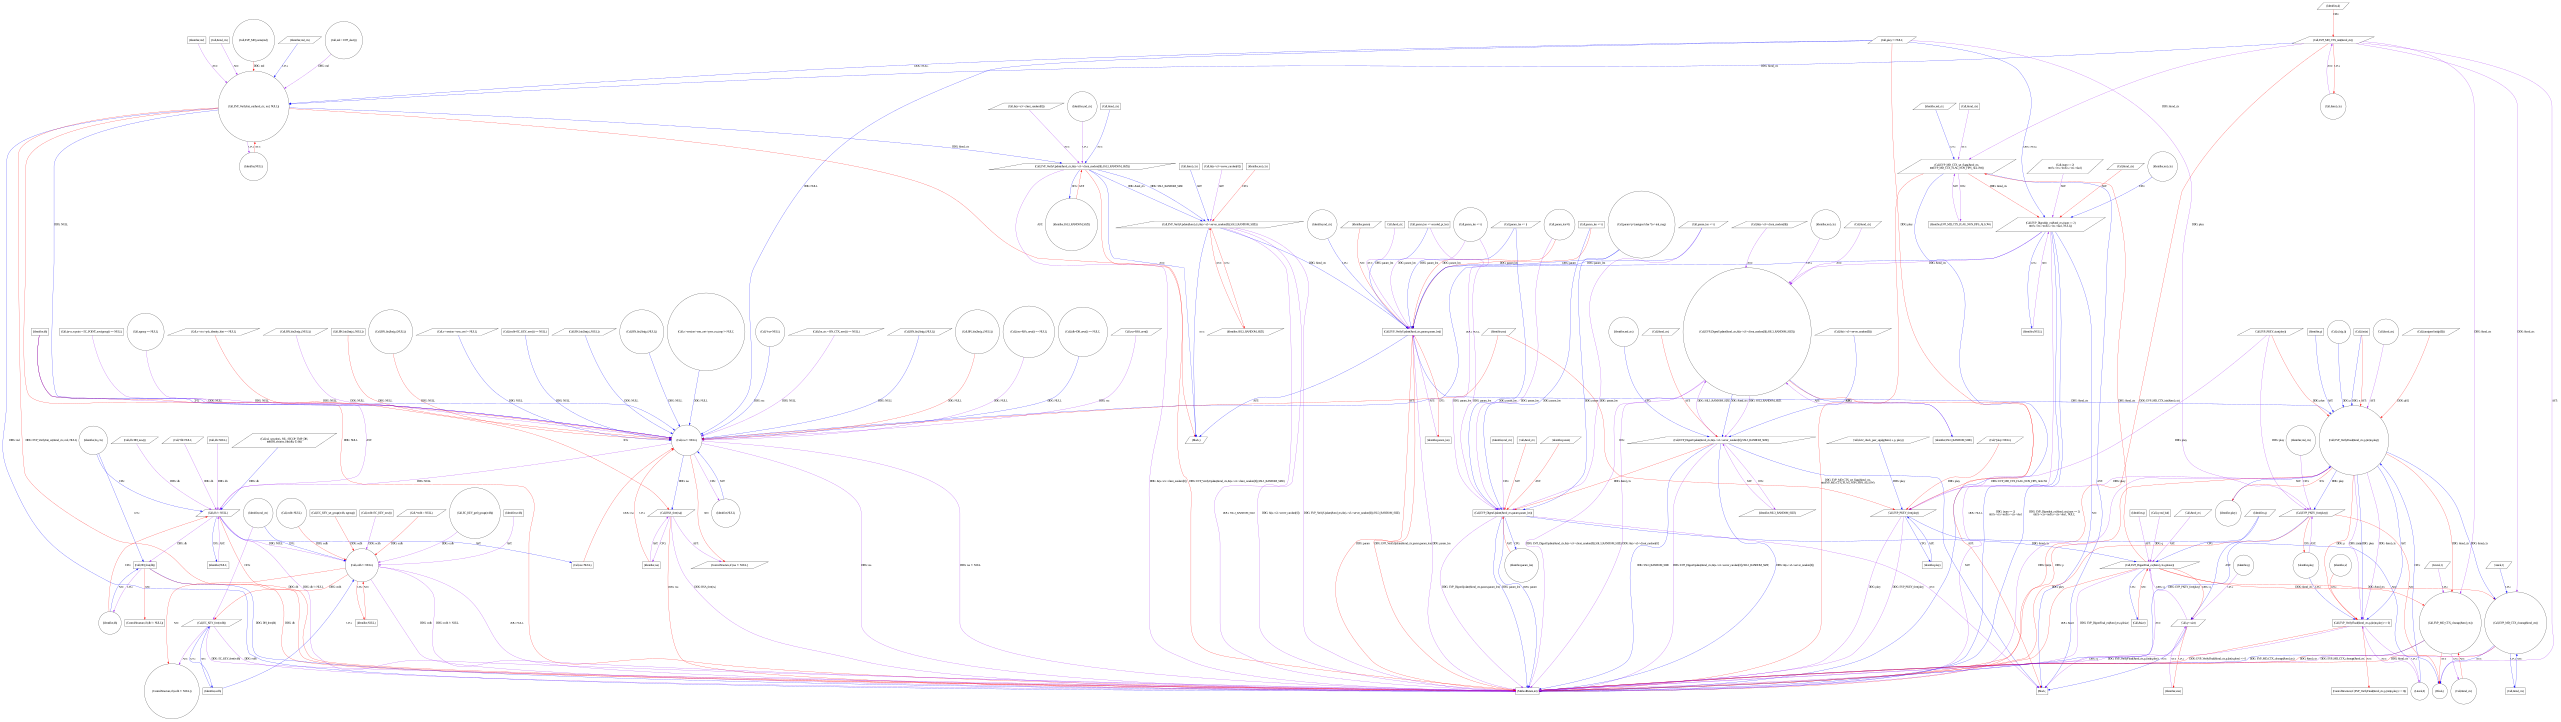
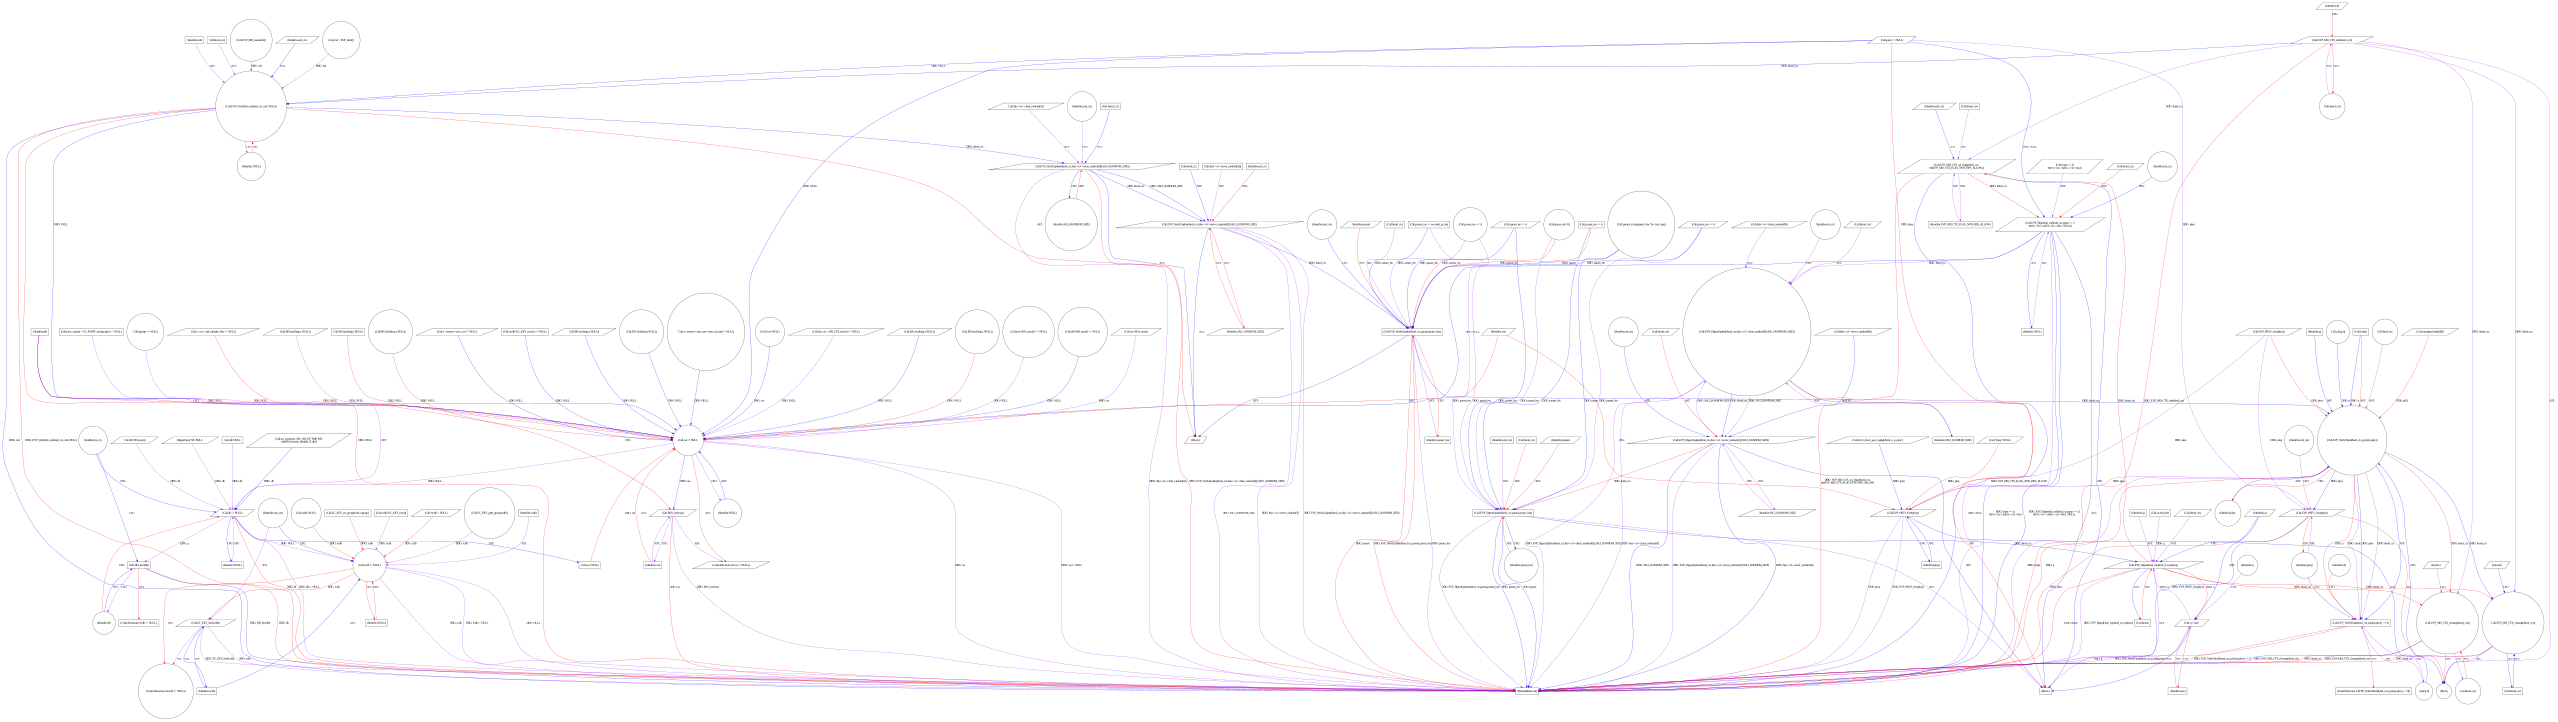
(183, 440) -> (190, 440)
(182, 543) -> (184, 543)
